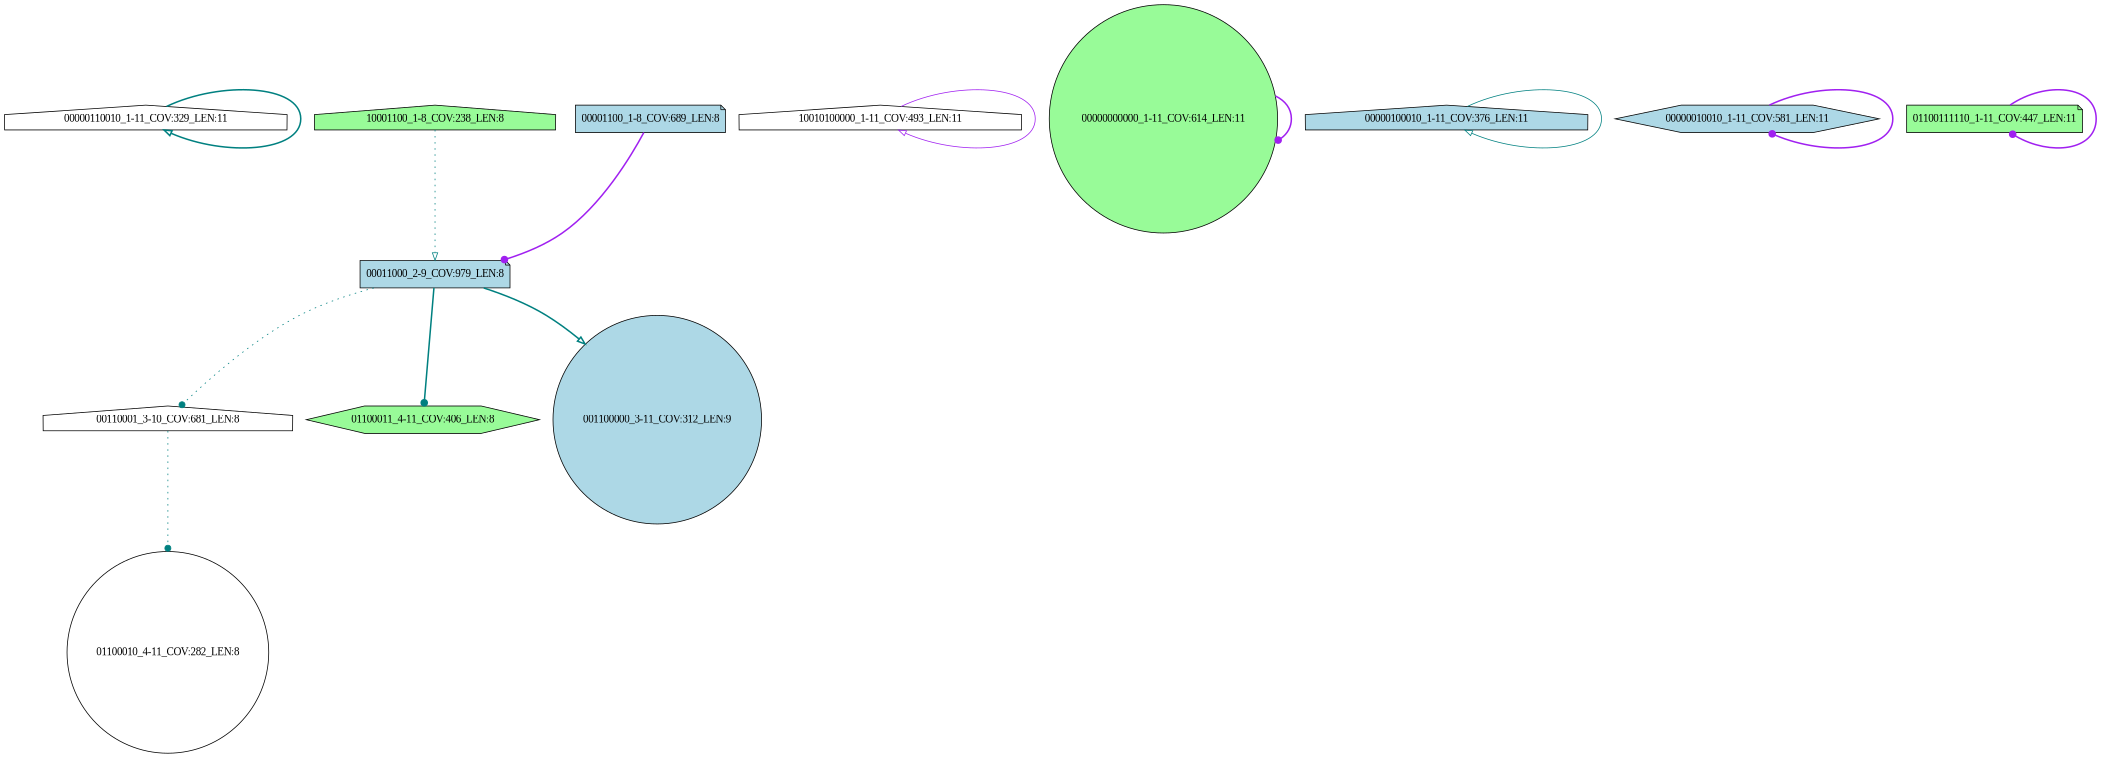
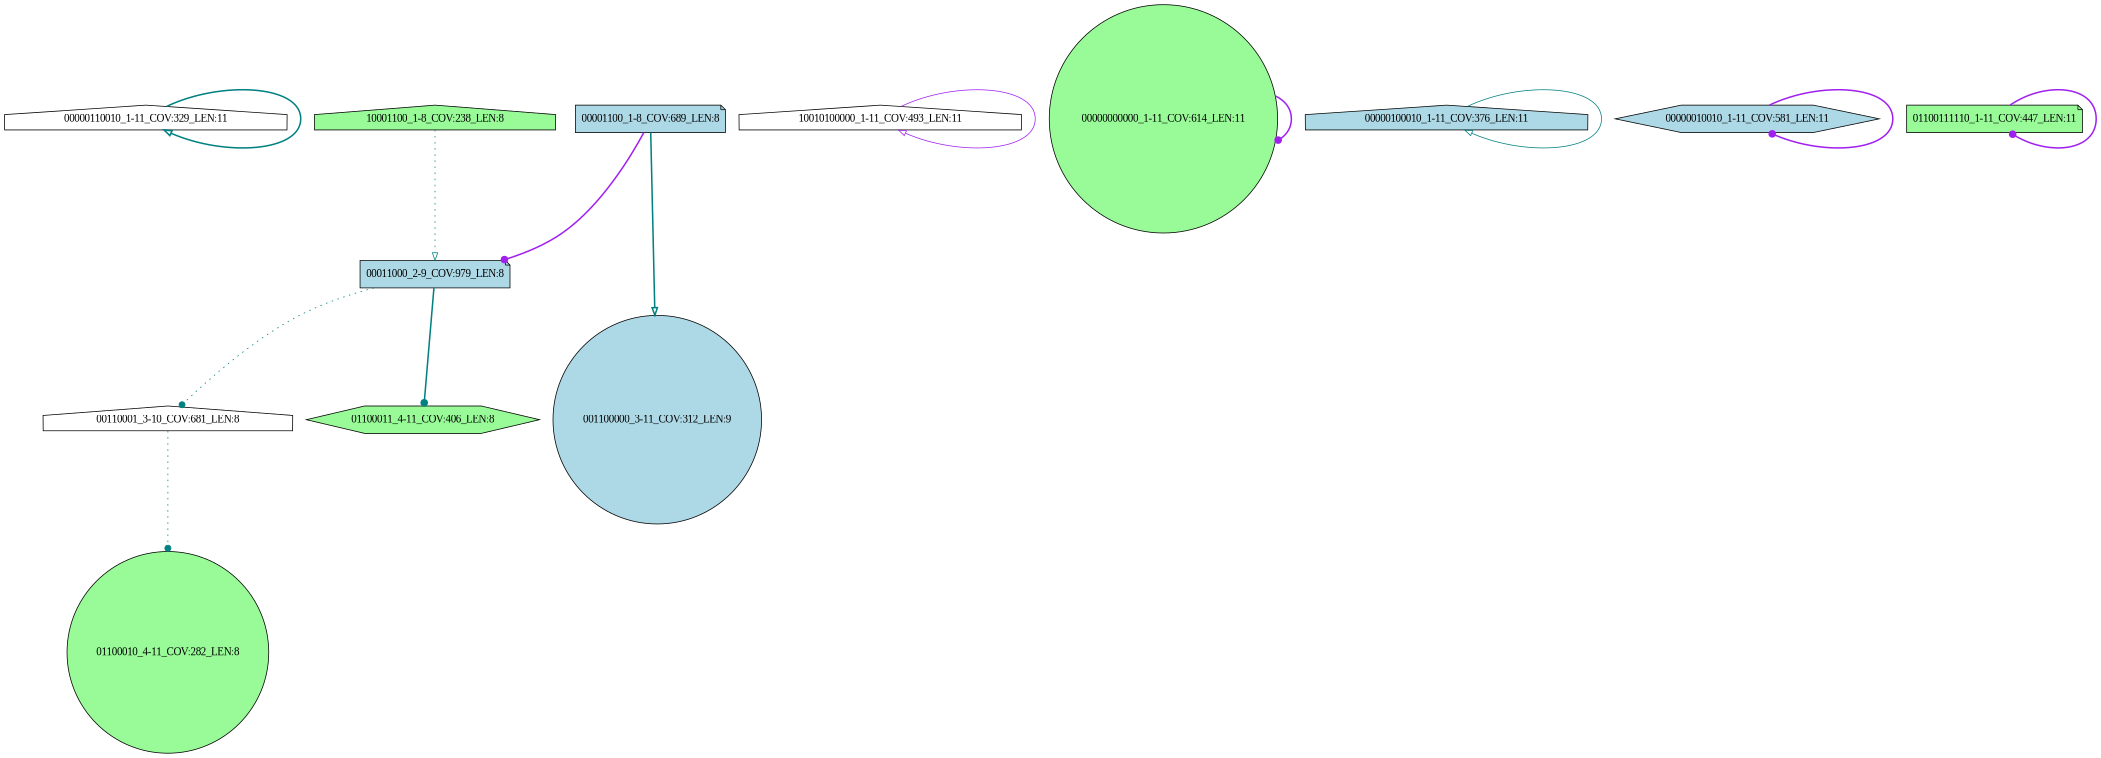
(534, 308) -> (653, 220)
(168, 652) -> (168, 652)
